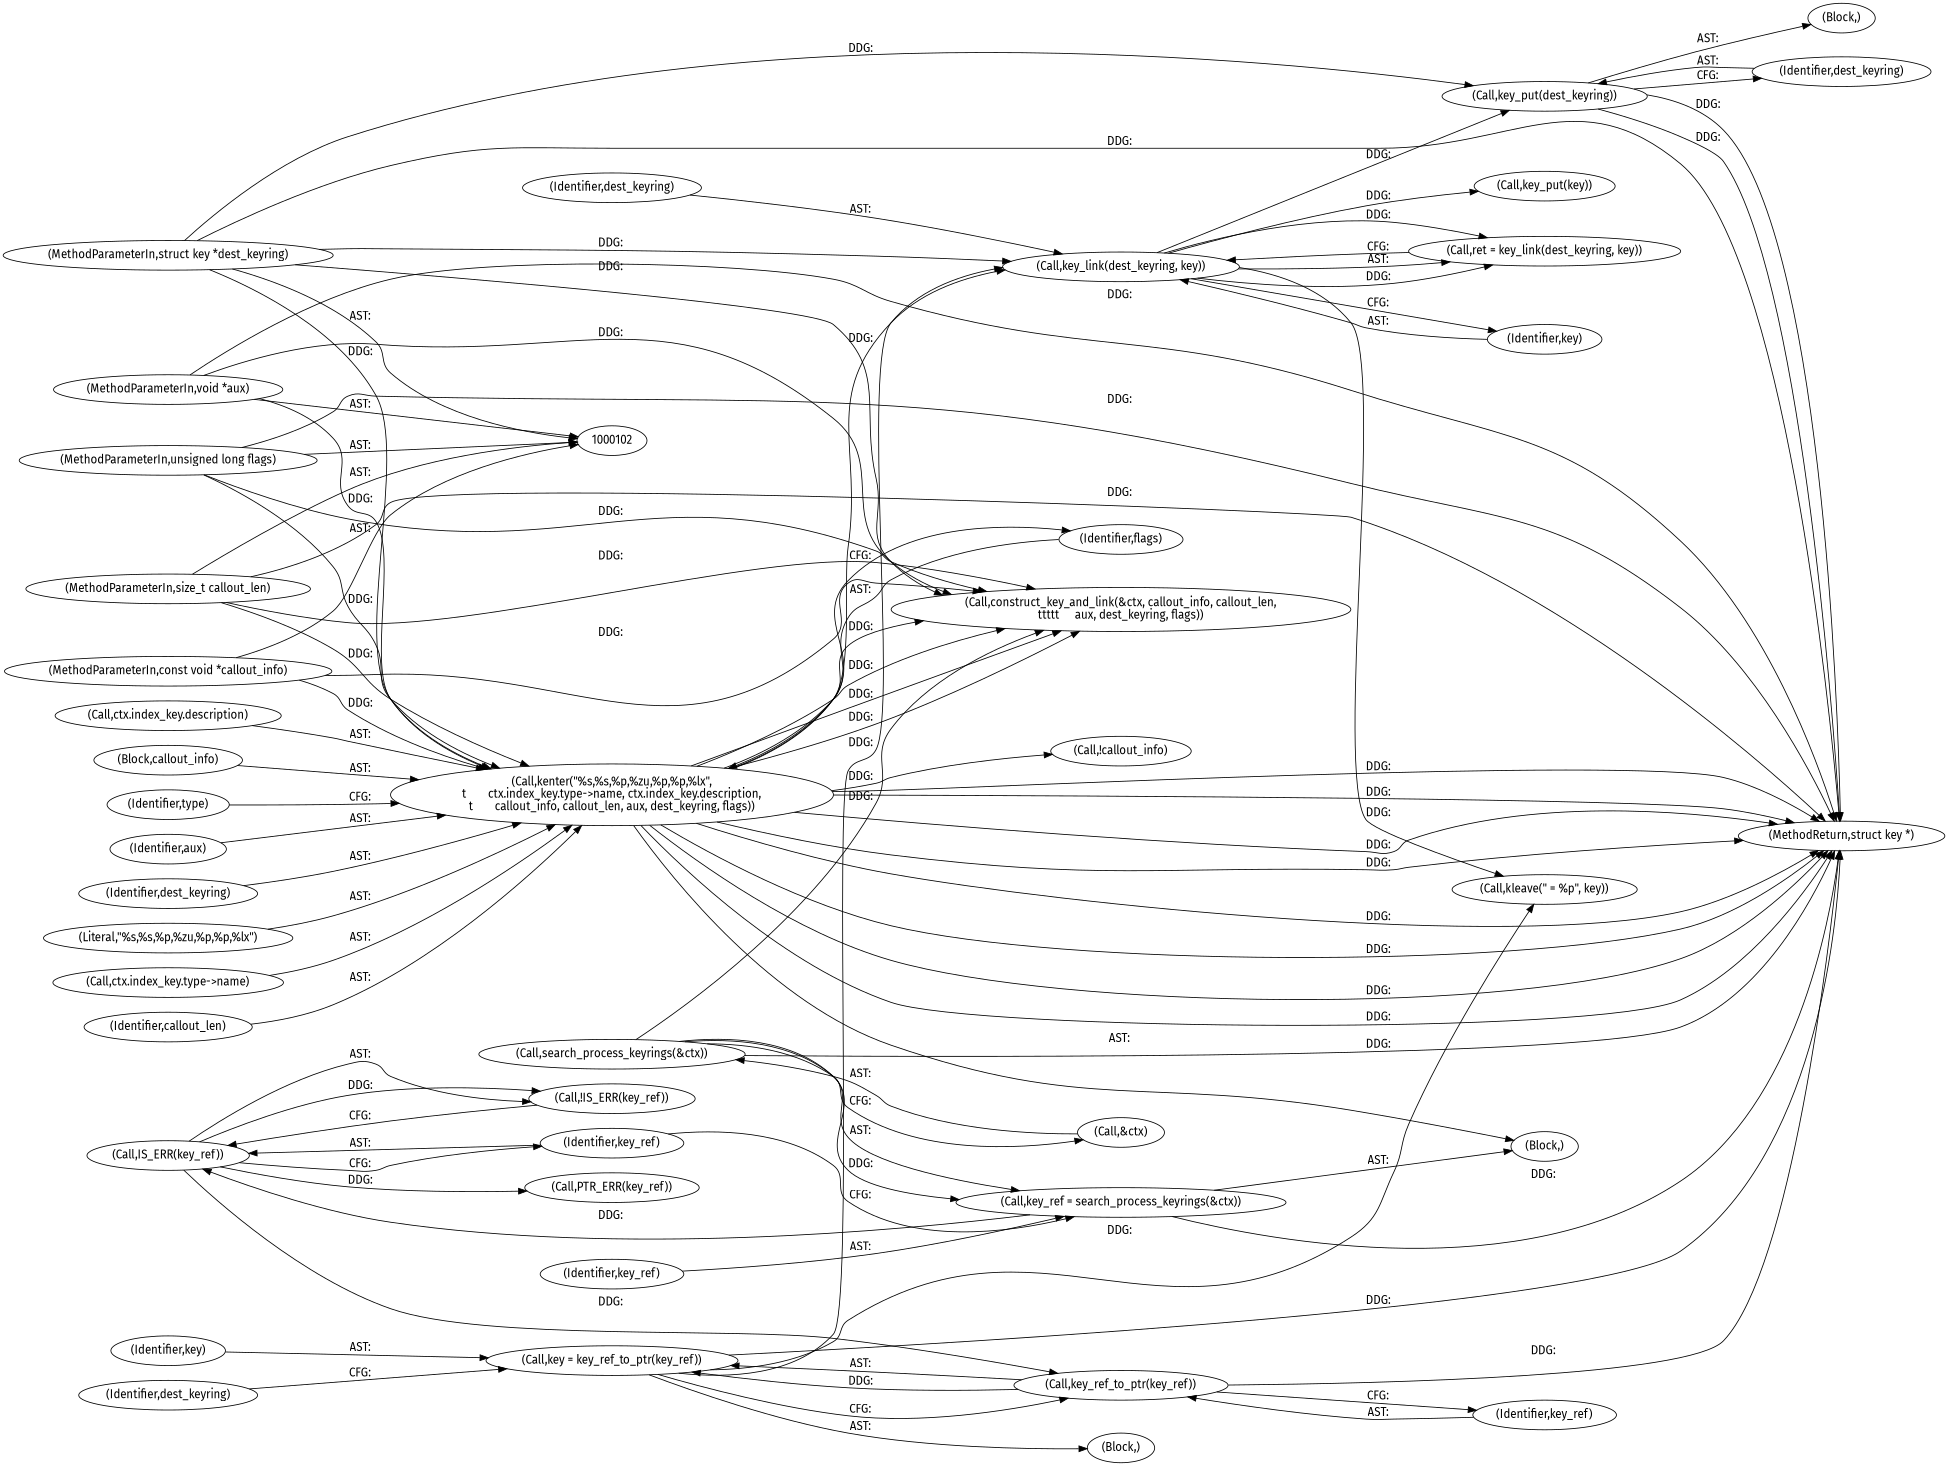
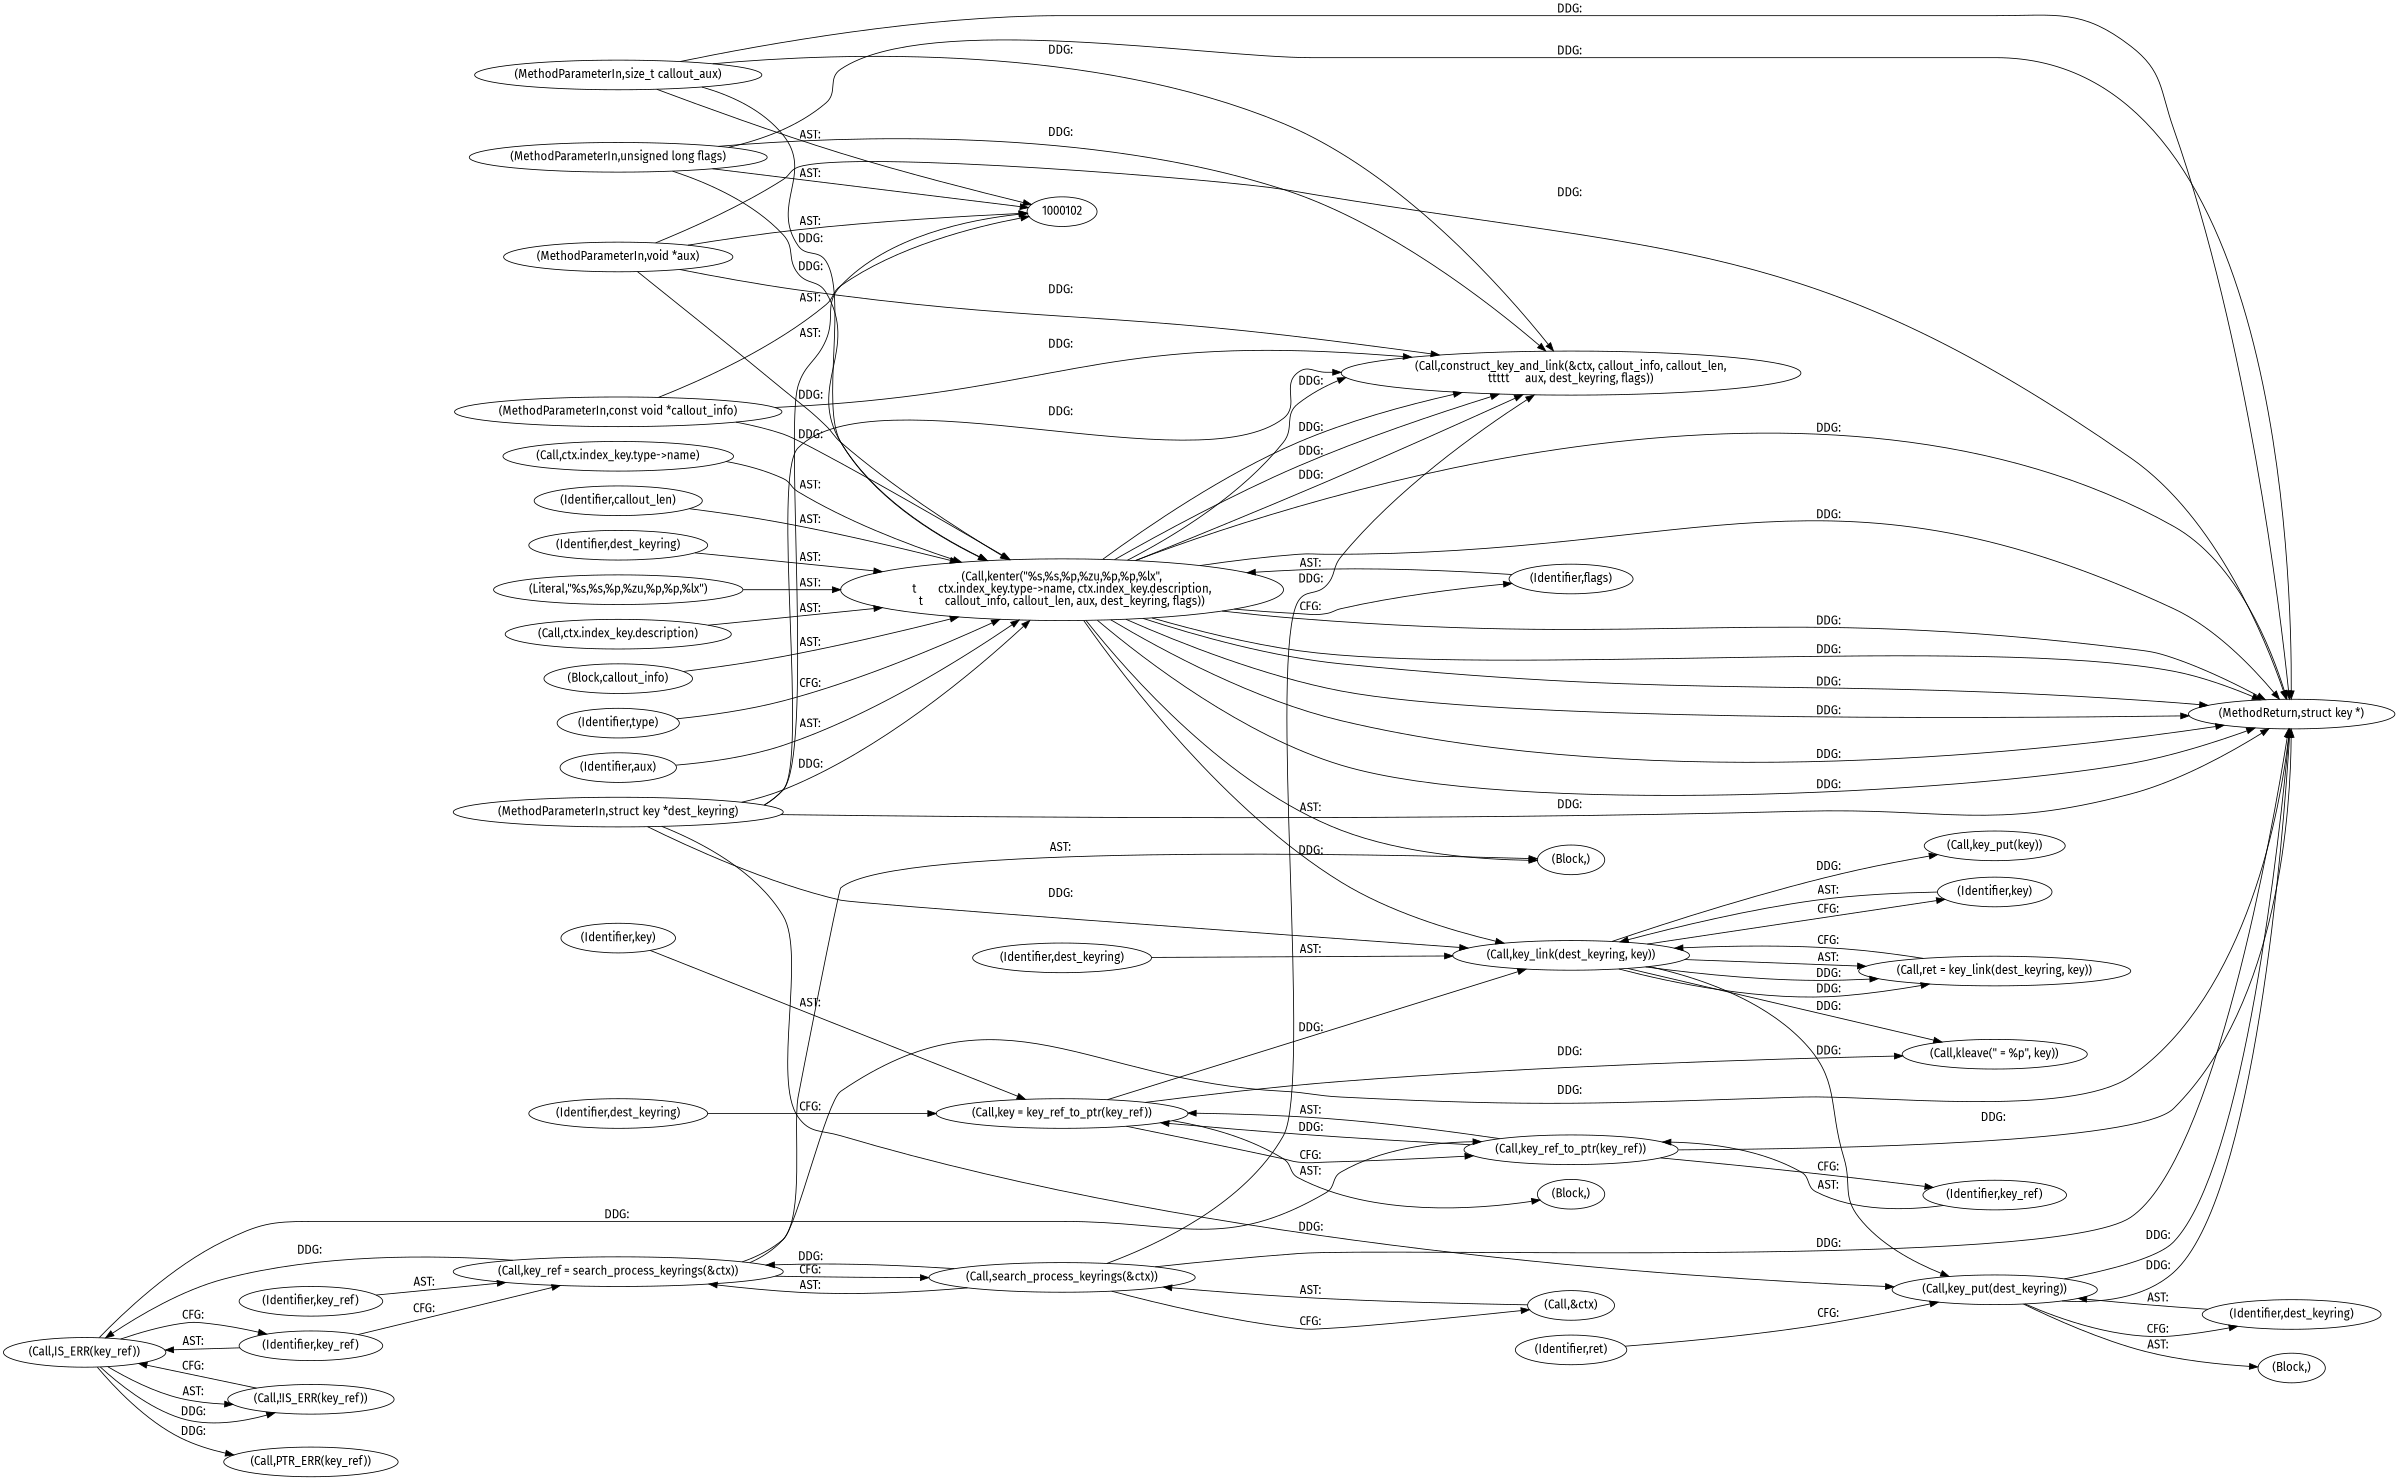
(168, 589) -> (618, 75)
(1121, 751) -> none
none -> (848, 1277)
(1425, 1303) -> none
none -> (1571, 1350)
